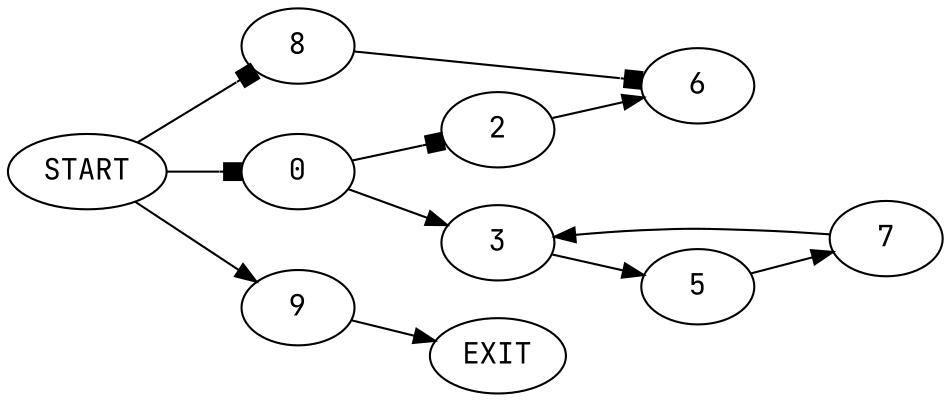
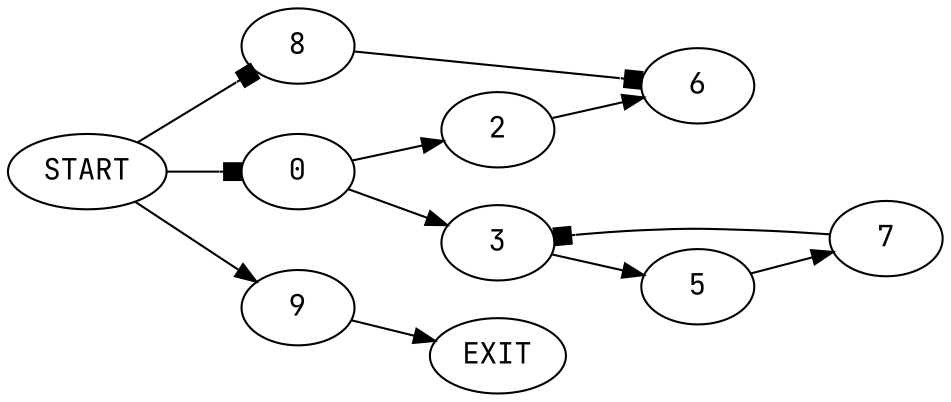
(388, 153) -> (388, 153)
(703, 229) -> (703, 229)
